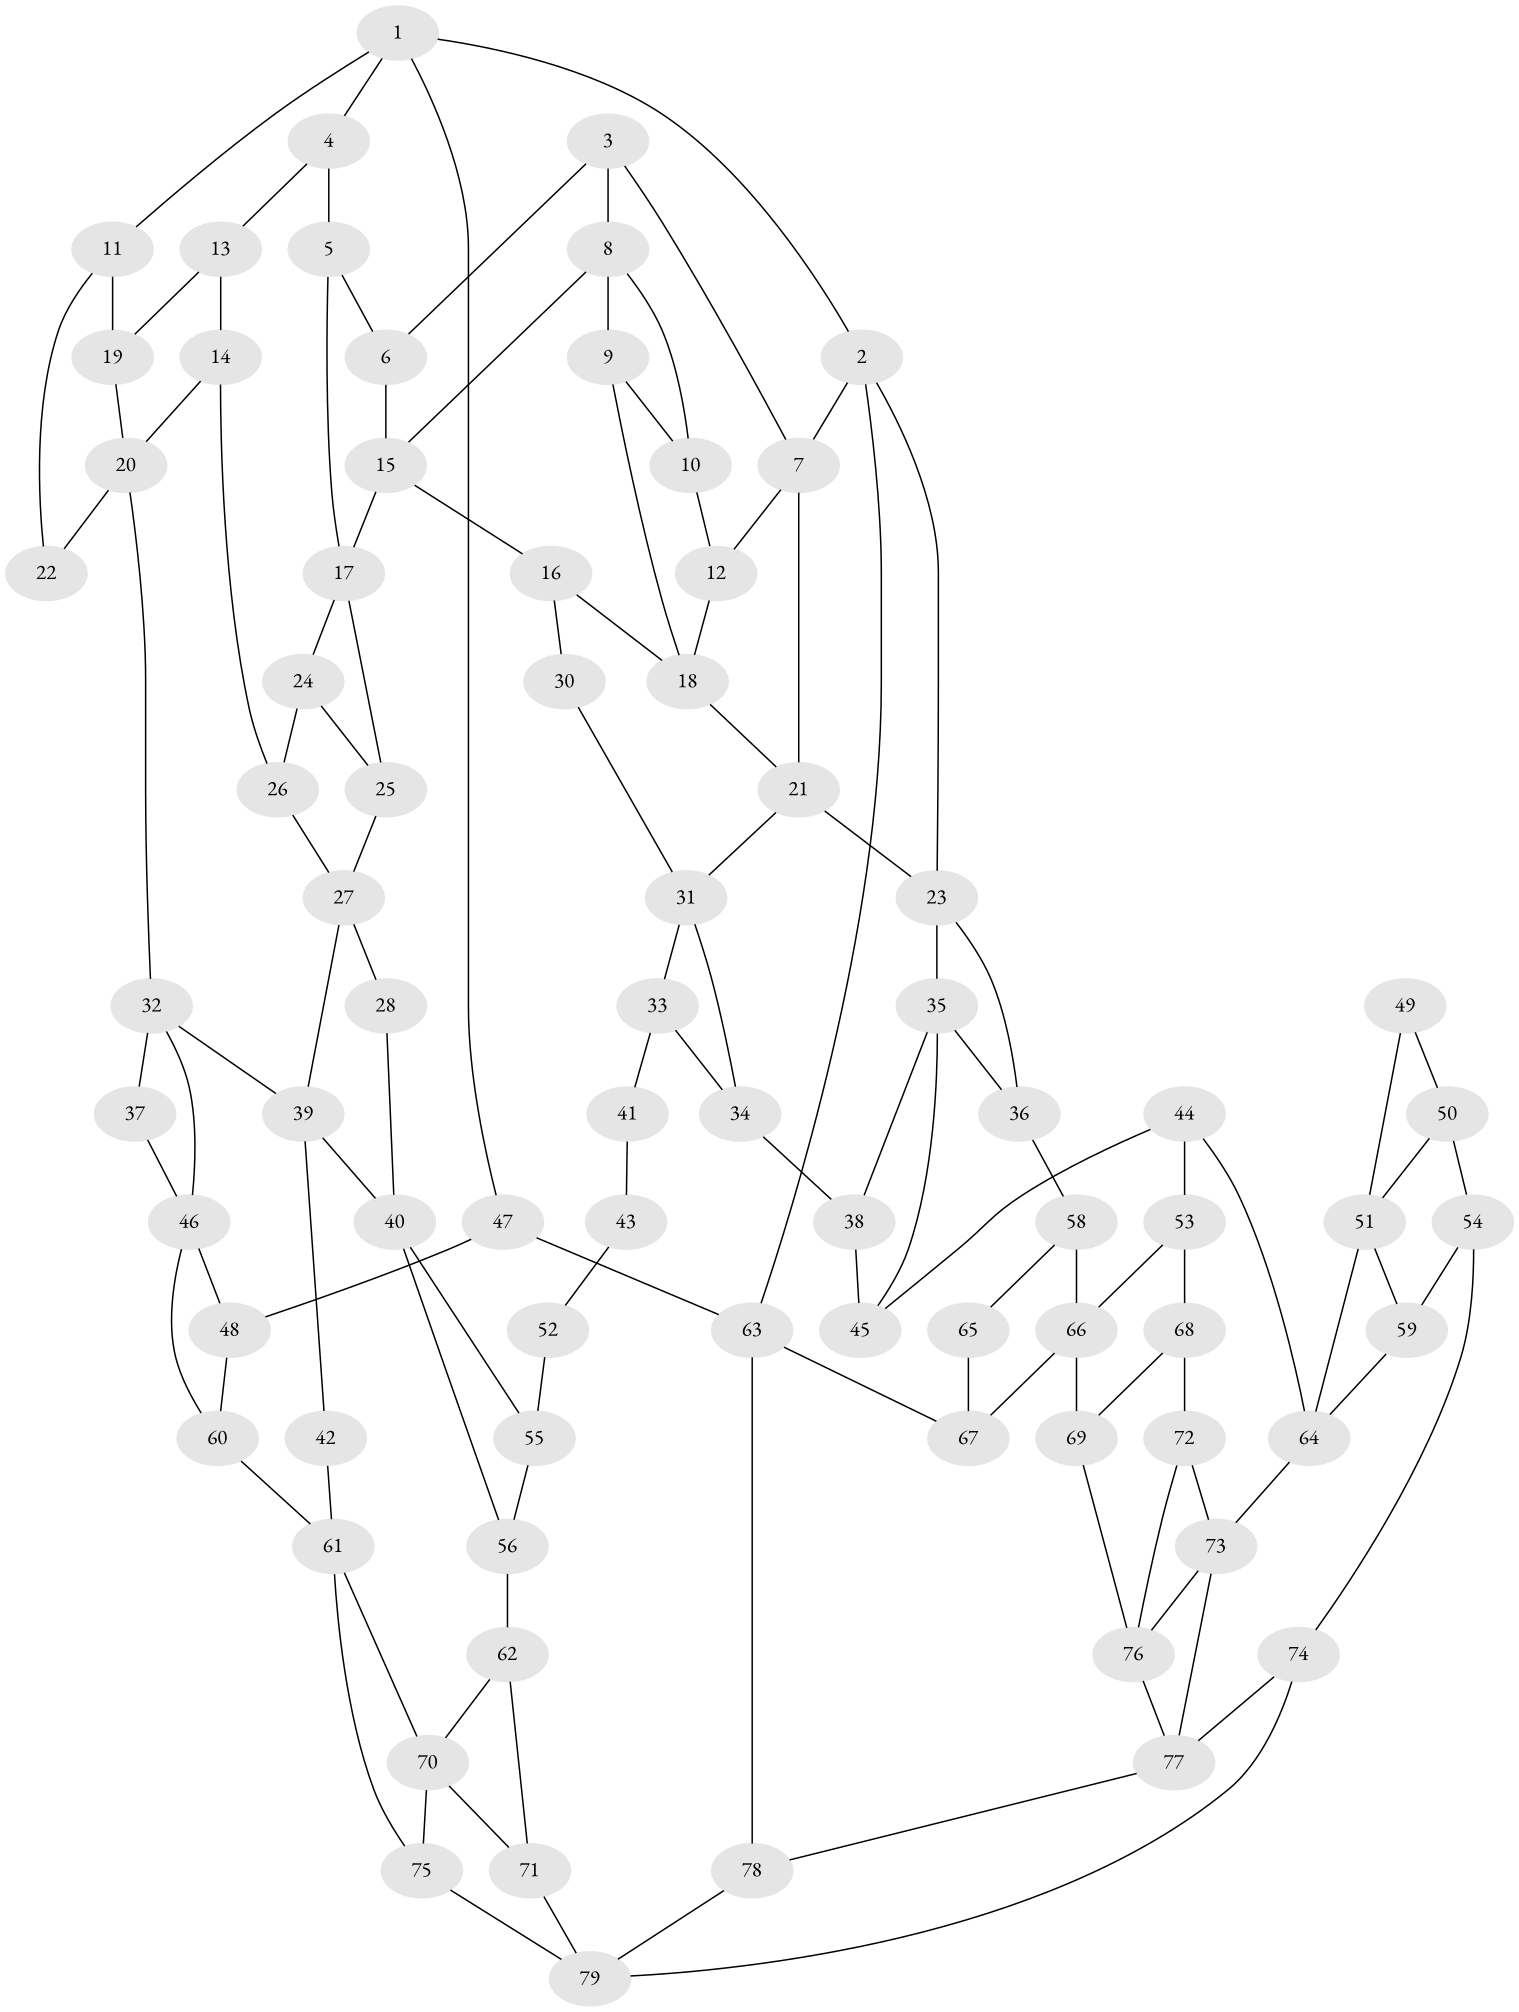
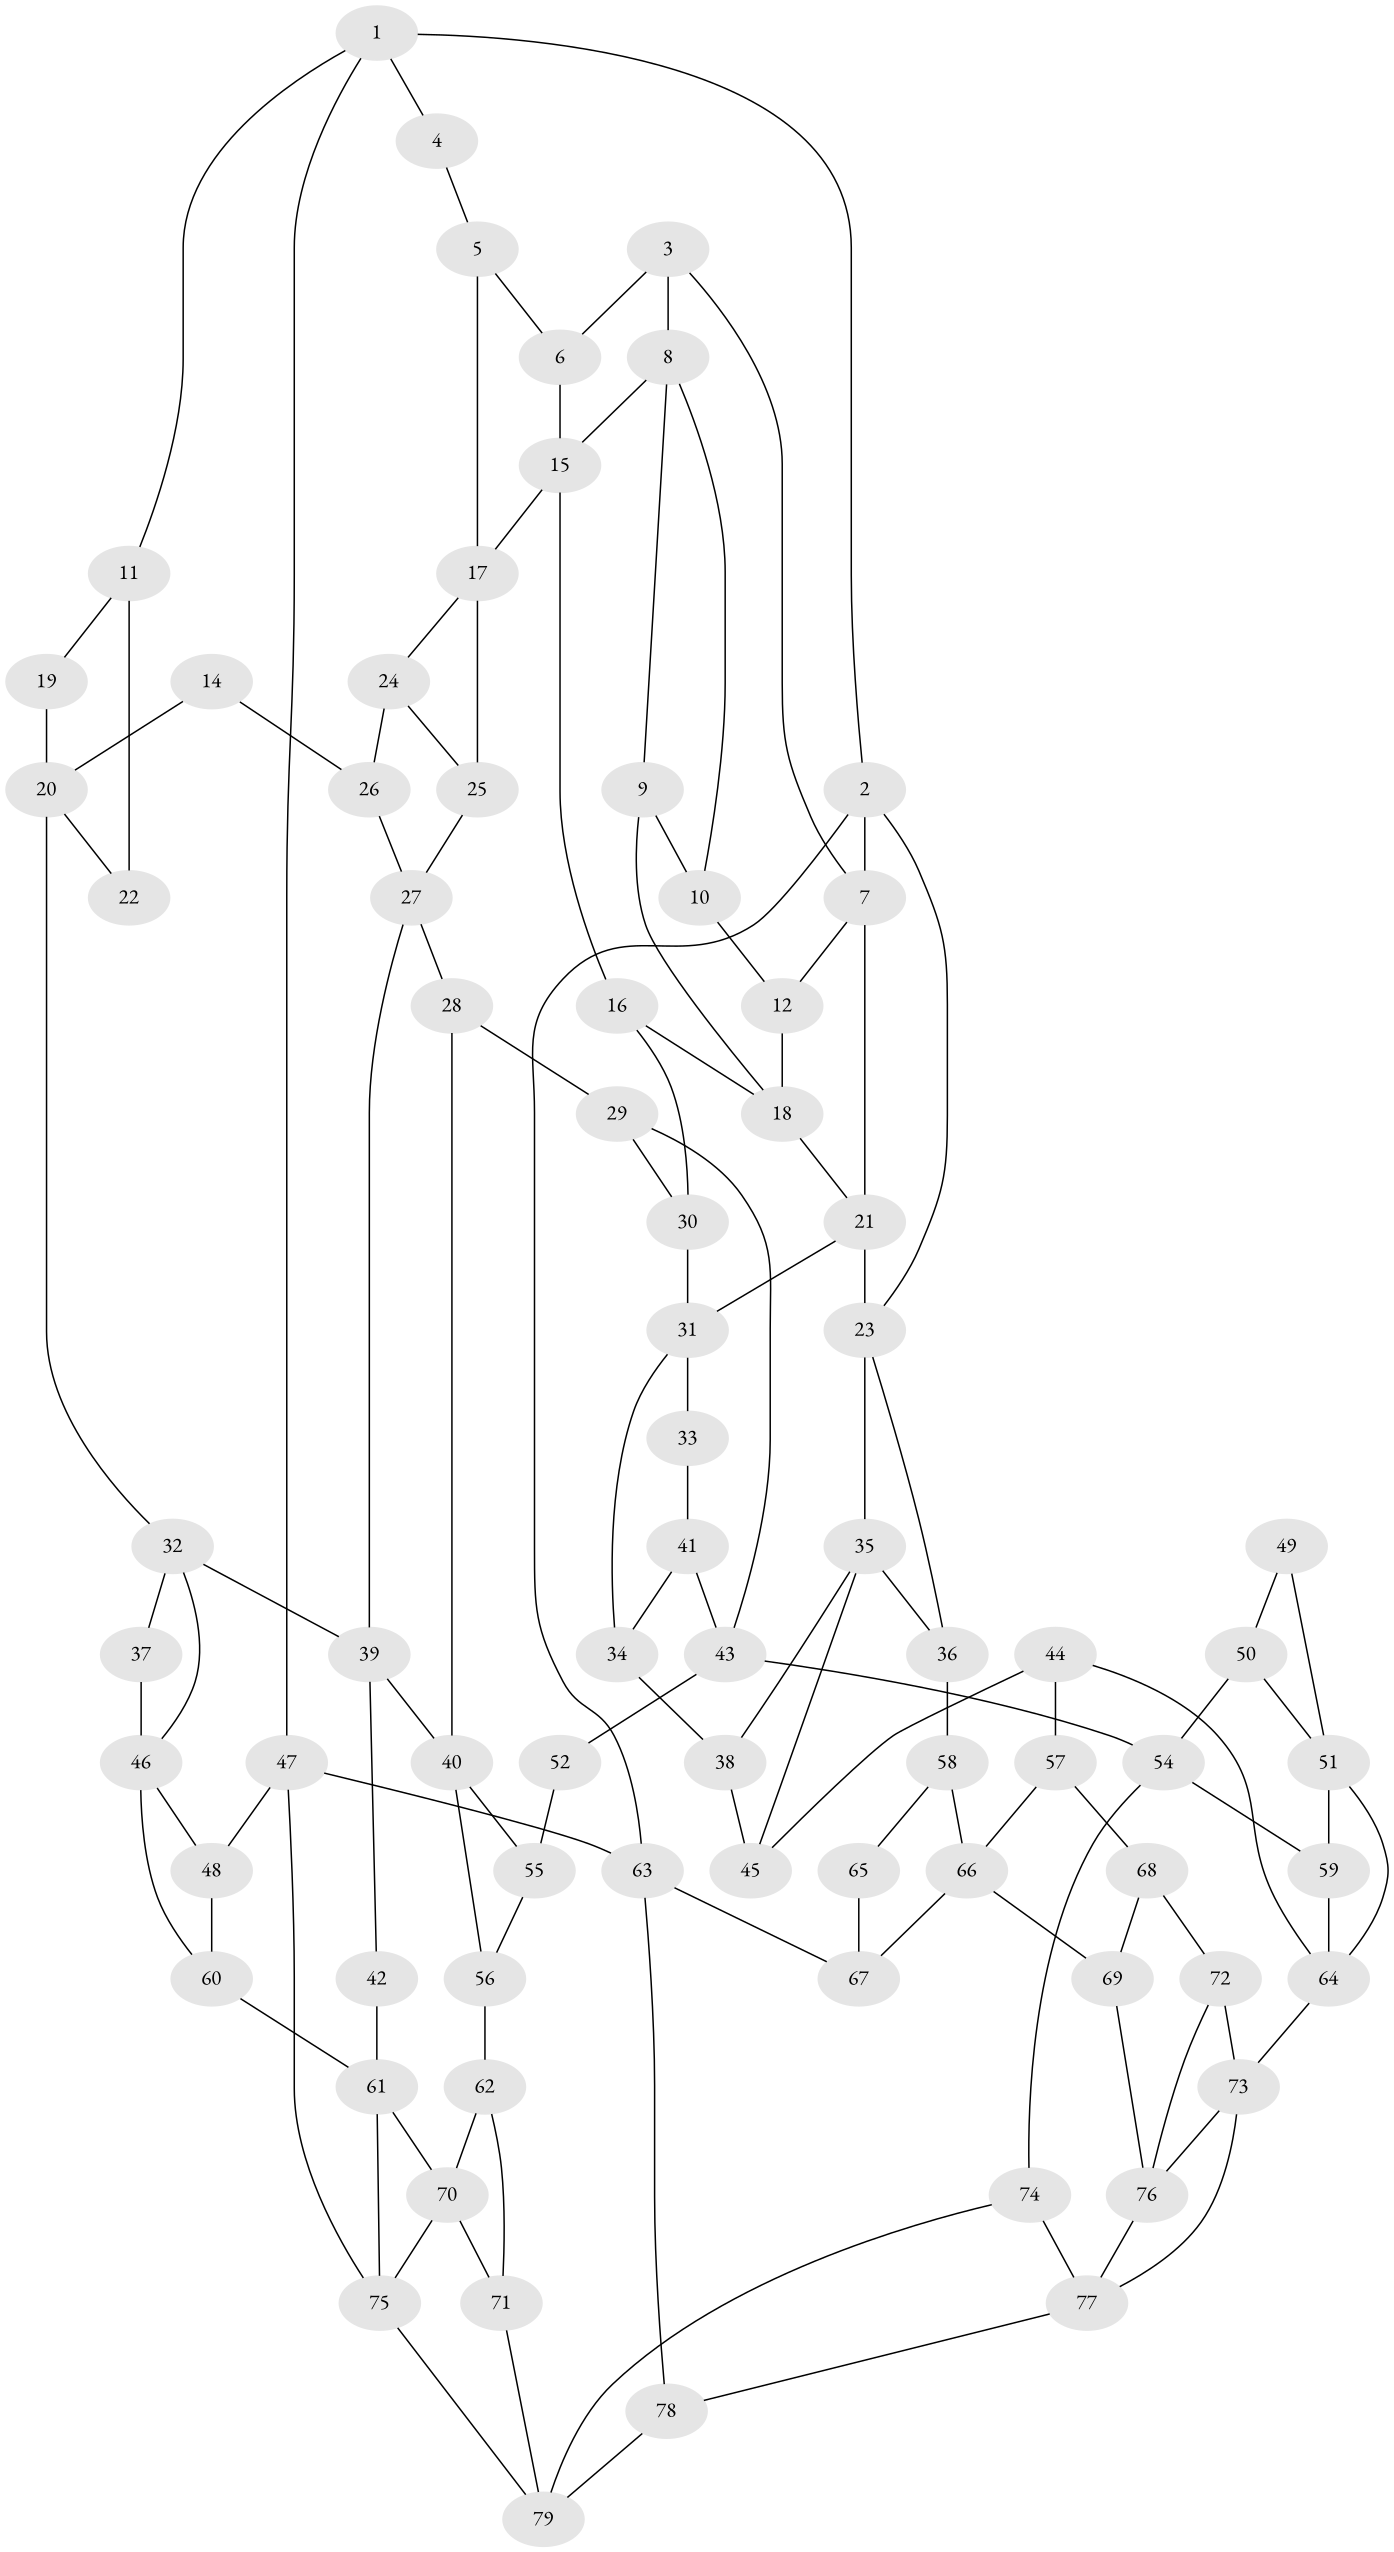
(221, 249) -> none
(699, 1060) -> (652, 1601)
none -> (617, 1114)
(1185, 1222) -> (1055, 1763)
none -> (932, 1690)
none -> (294, 2054)
